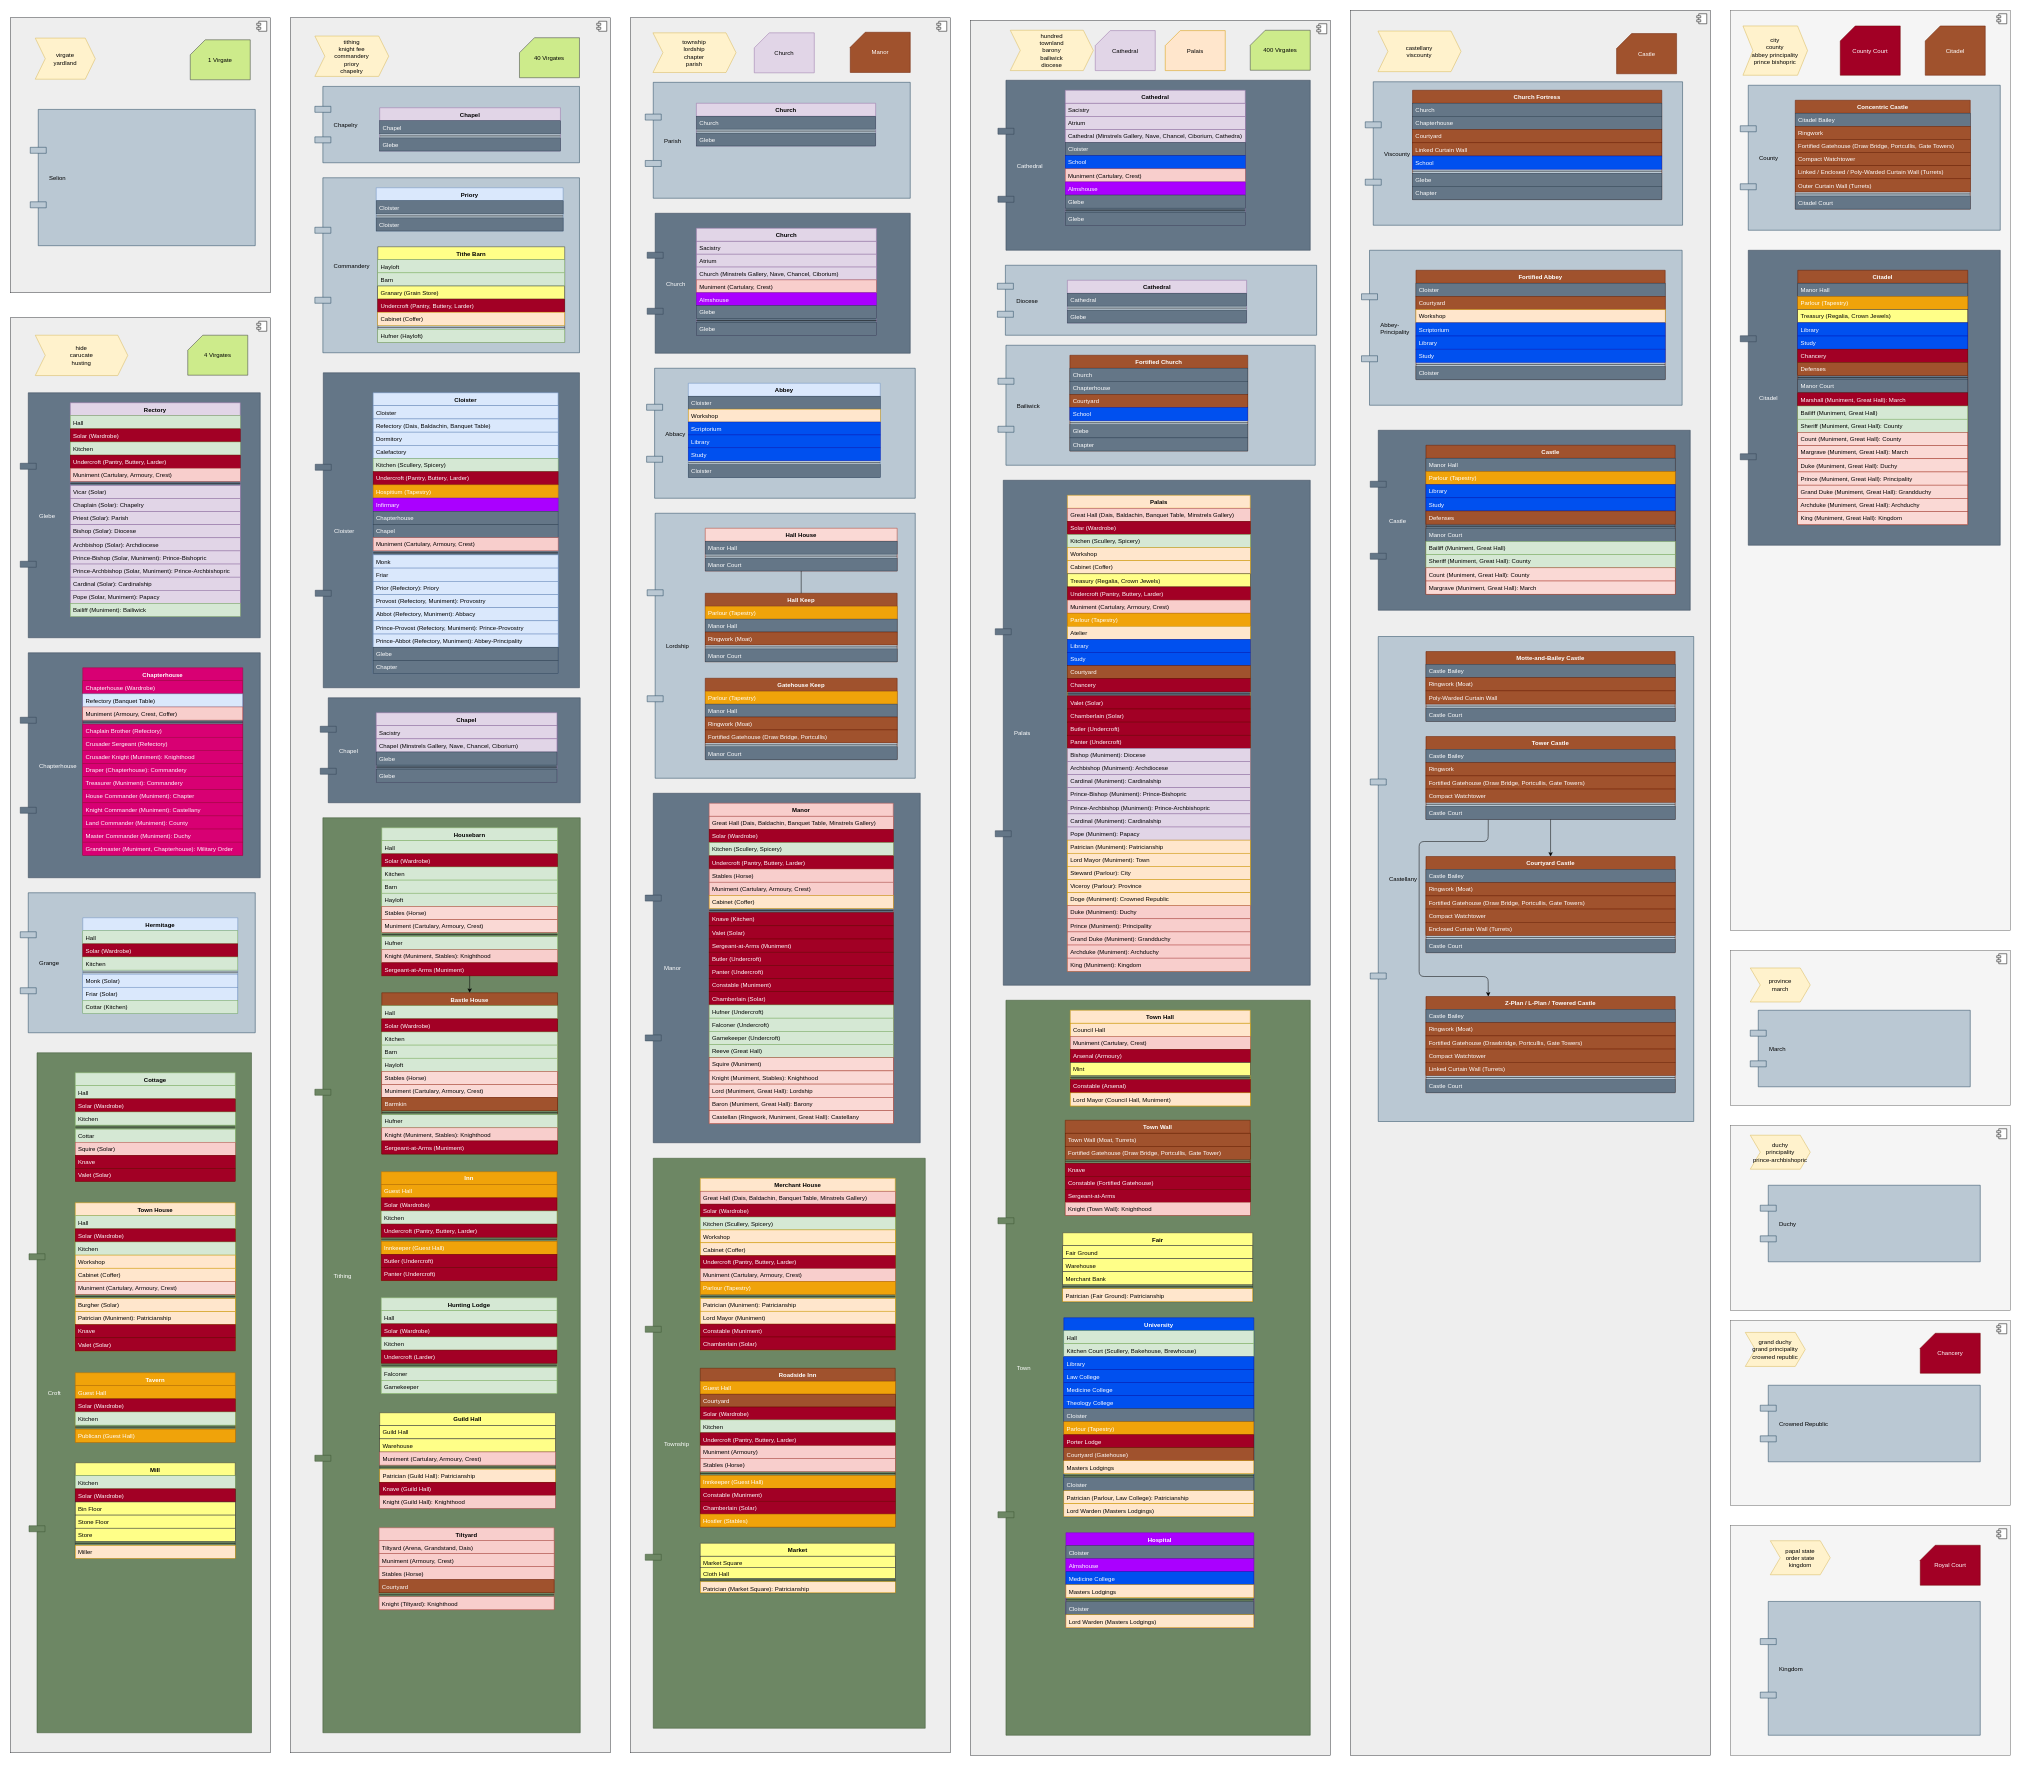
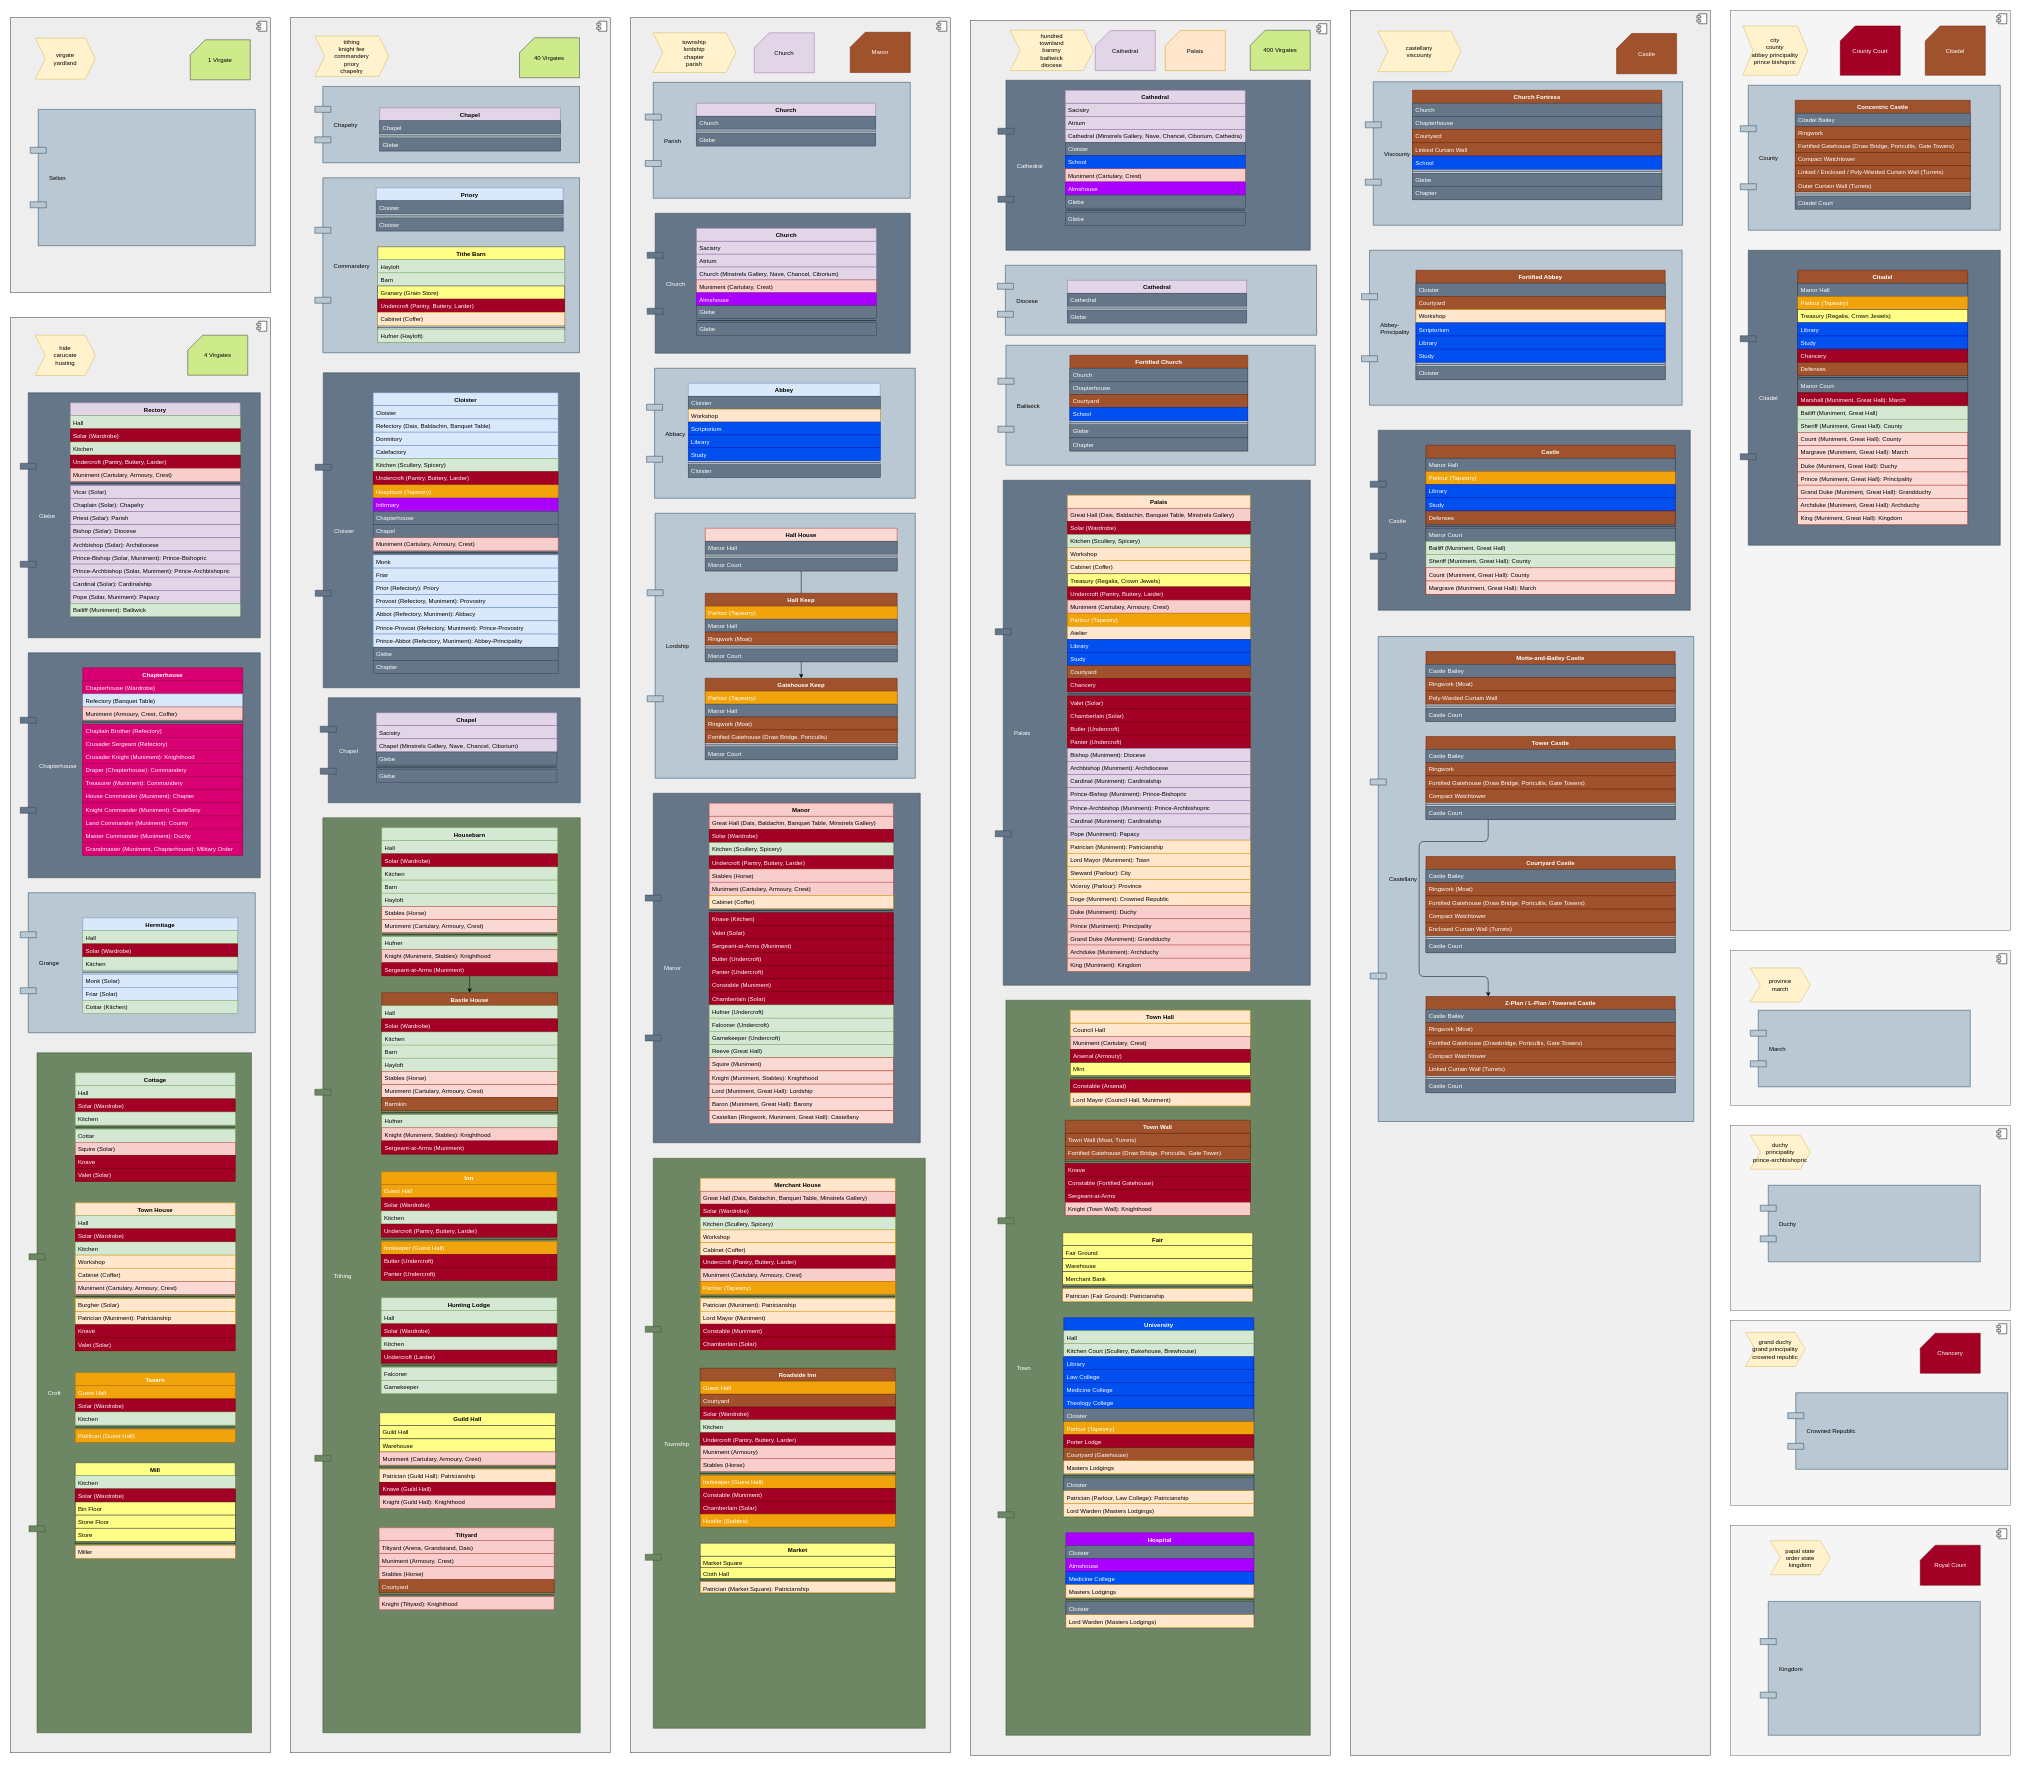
(82, 355) -> (65, 355)
none -> (801, 673)
(1551, 851) -> none
(1870, 1424) -> (1898, 1431)
